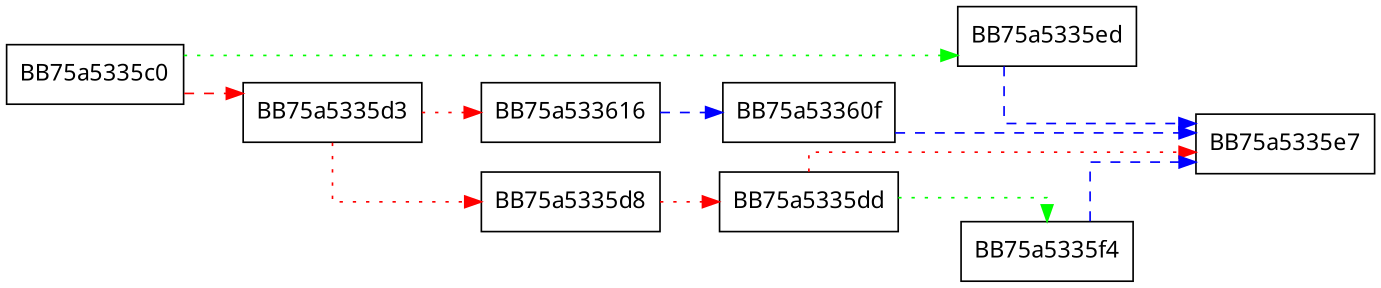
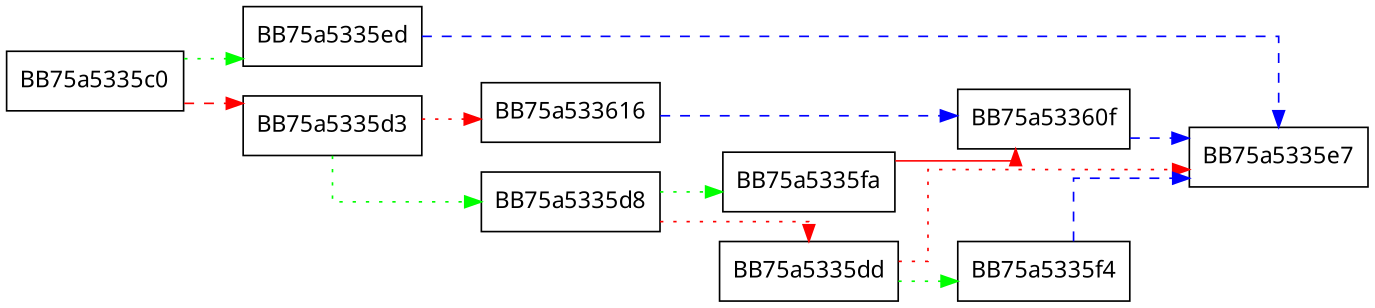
none -> (809, 182)
(369, 202) -> (376, 202)
